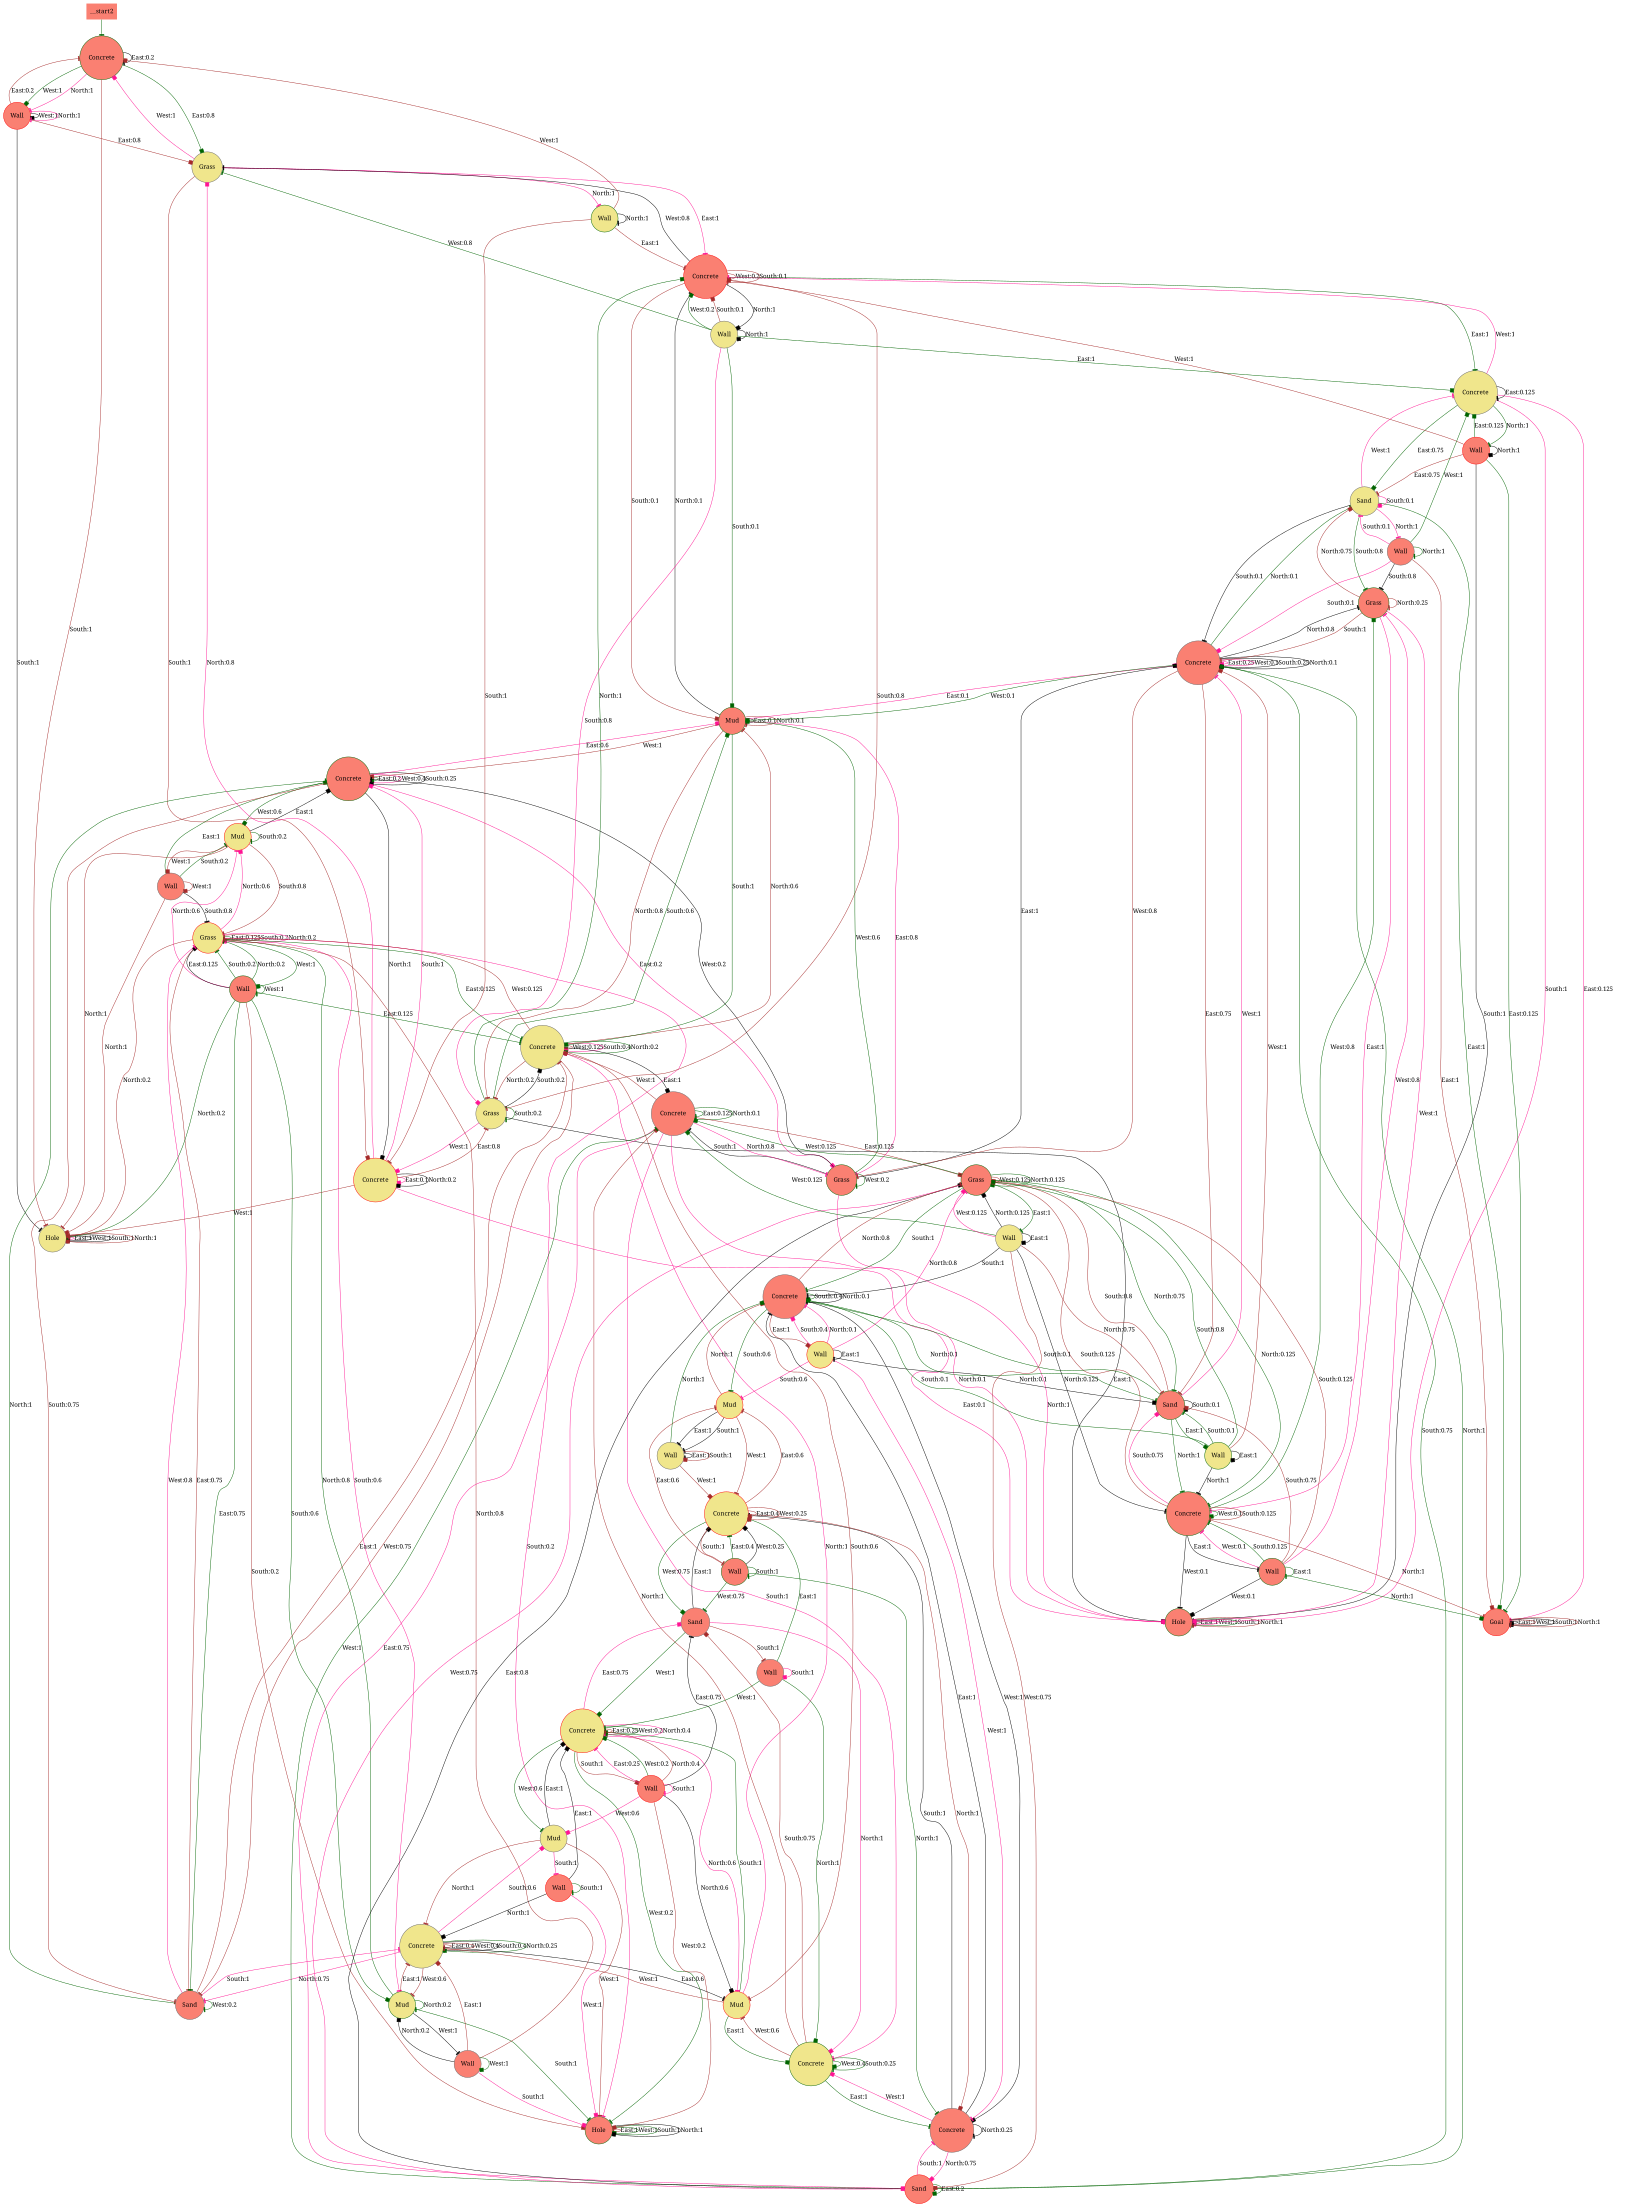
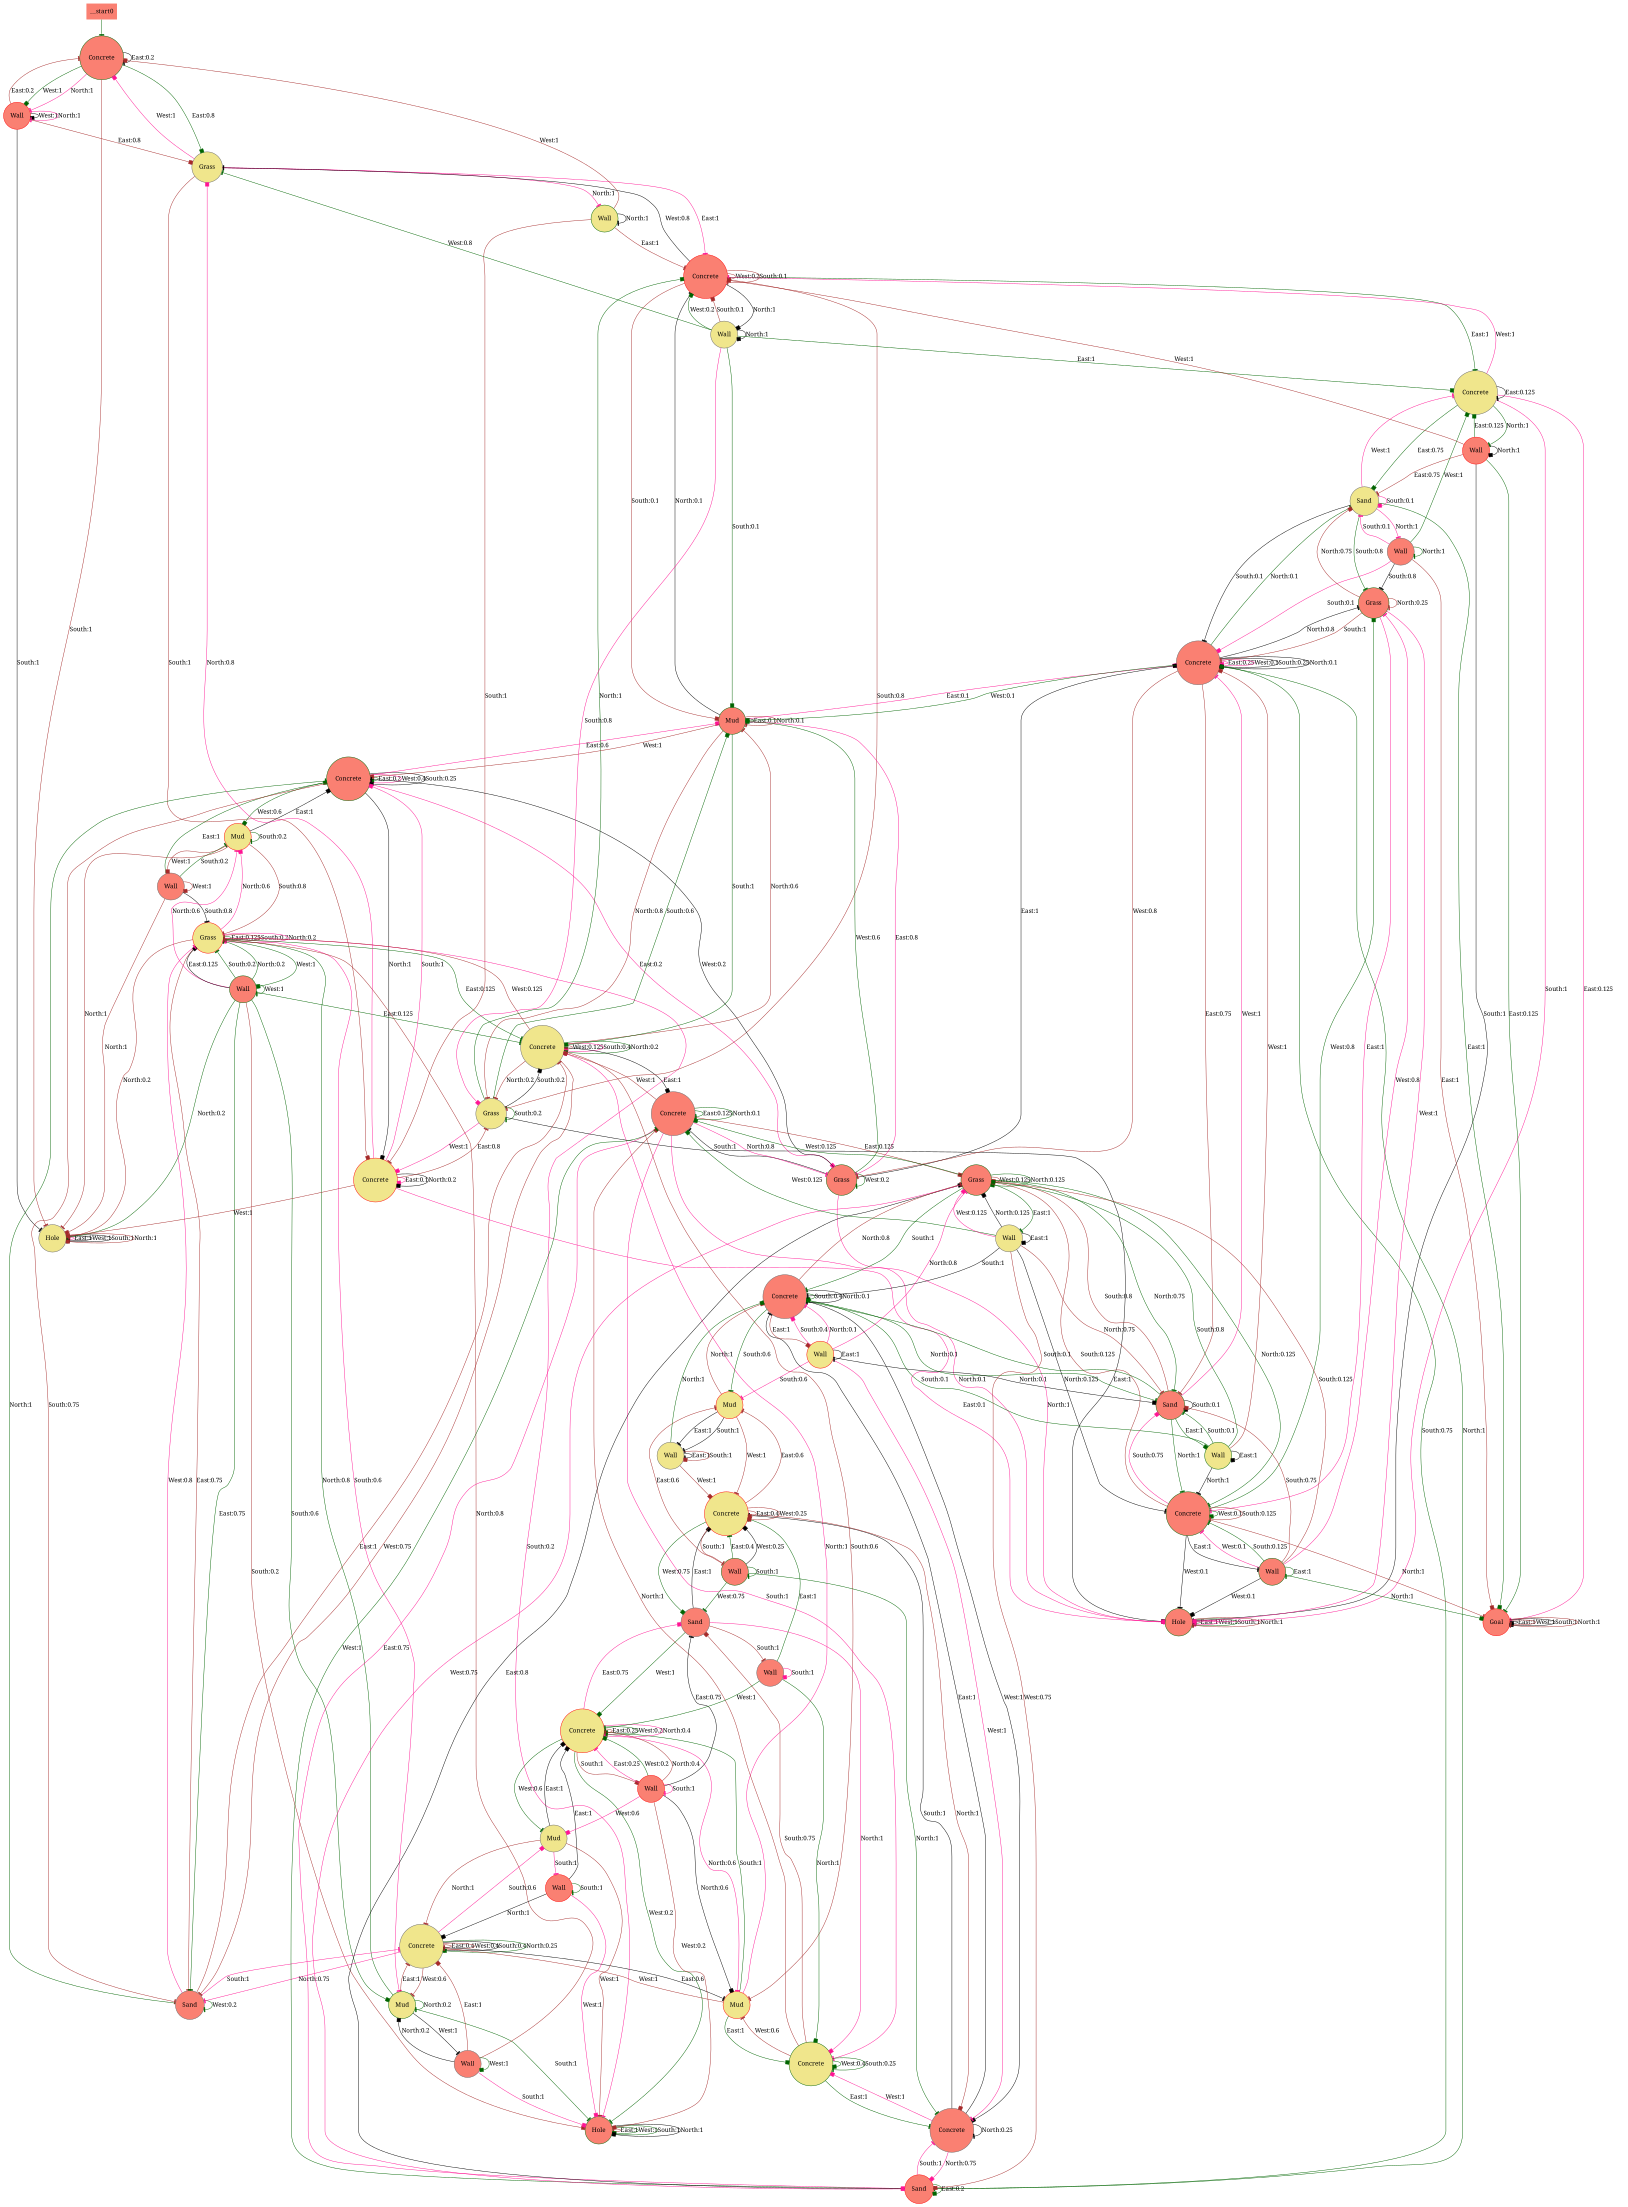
(102, 12) -> (102, 12)
